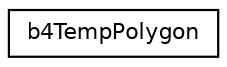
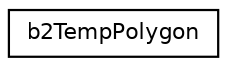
(114, 33) -> (114, 33)
